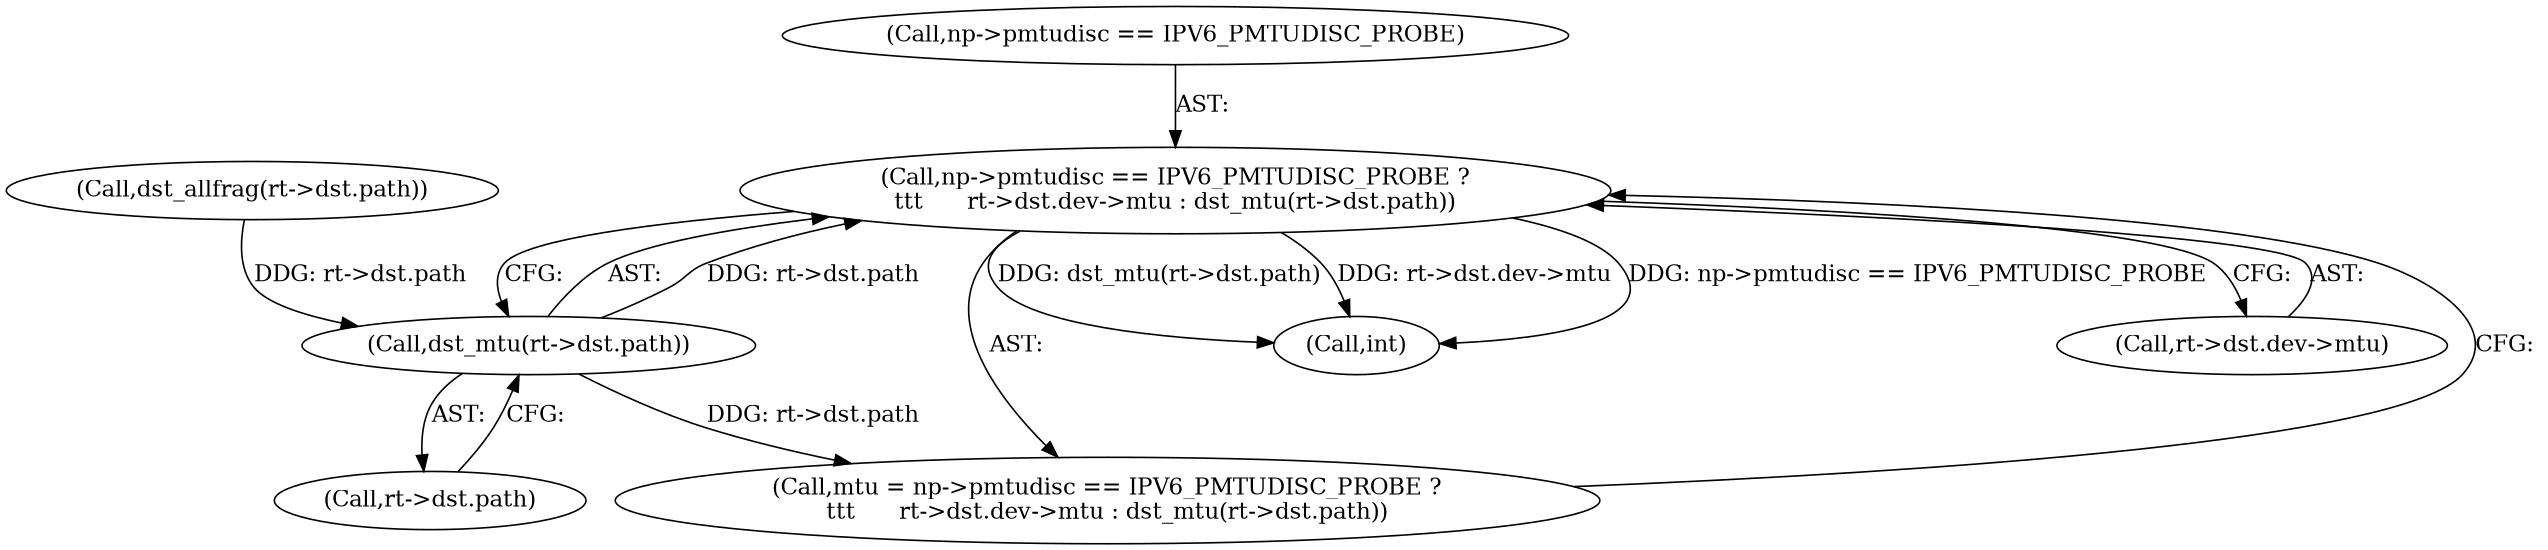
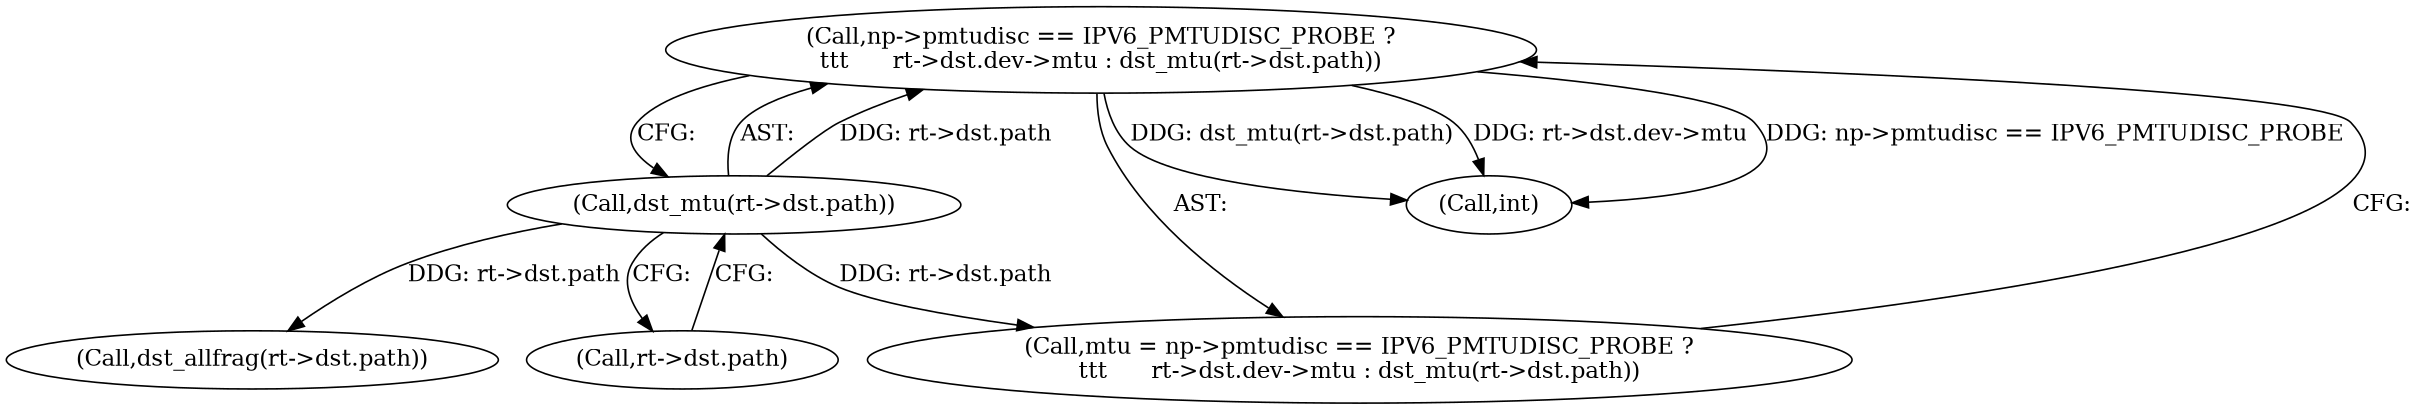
(1175, 36) -> none
(264, 296) -> (425, 257)
(2252, 346) -> none
(463, 416) -> (665, 275)
